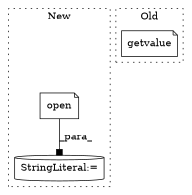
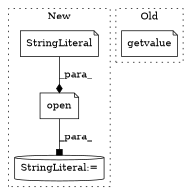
none -> (59, 44)
